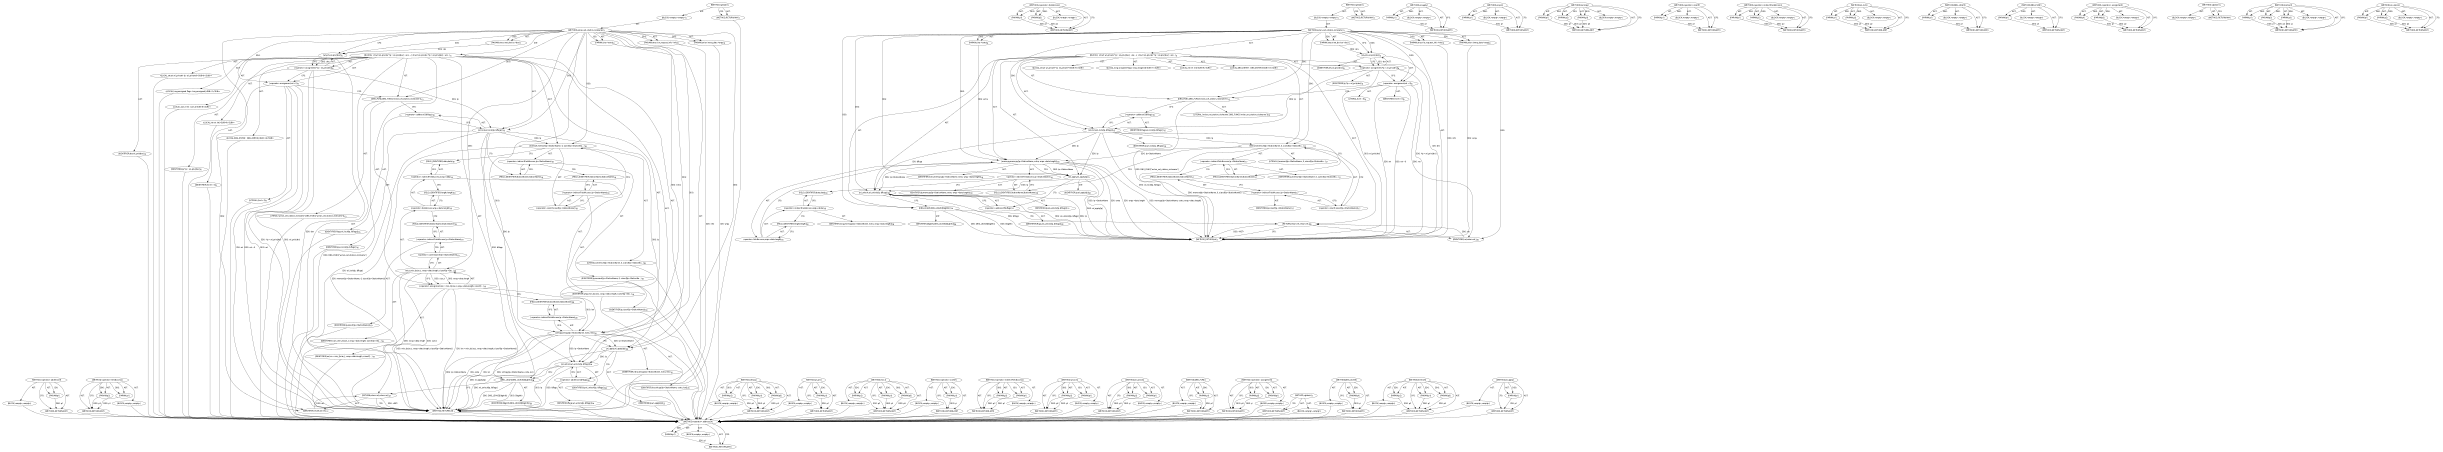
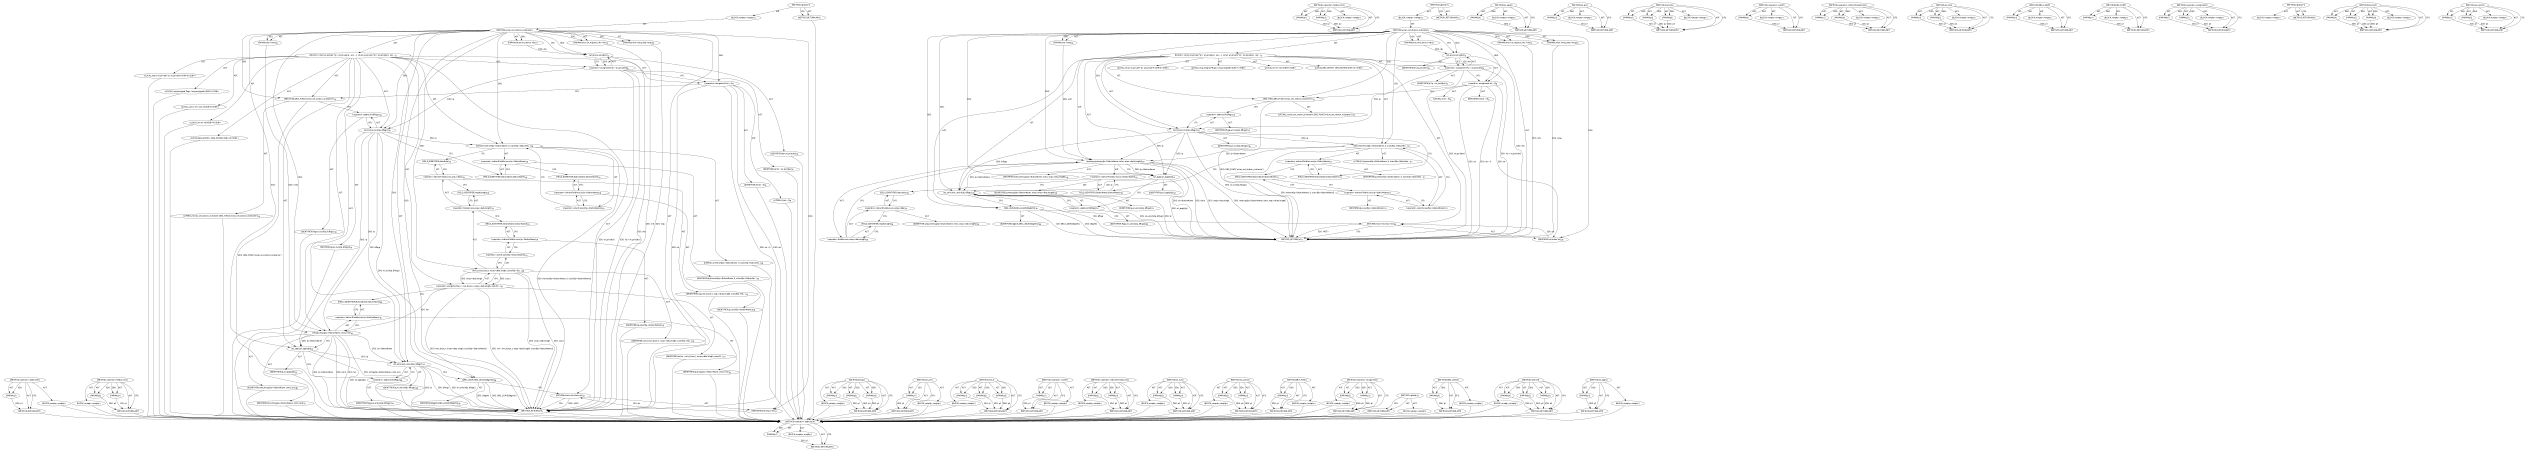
none -> (707, 372)
